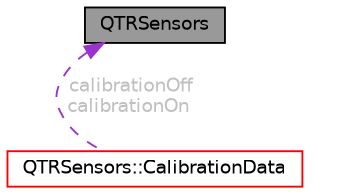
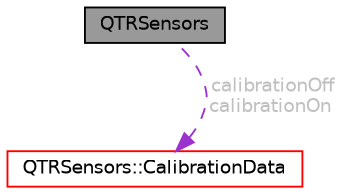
(58, 106) -> (205, 88)
